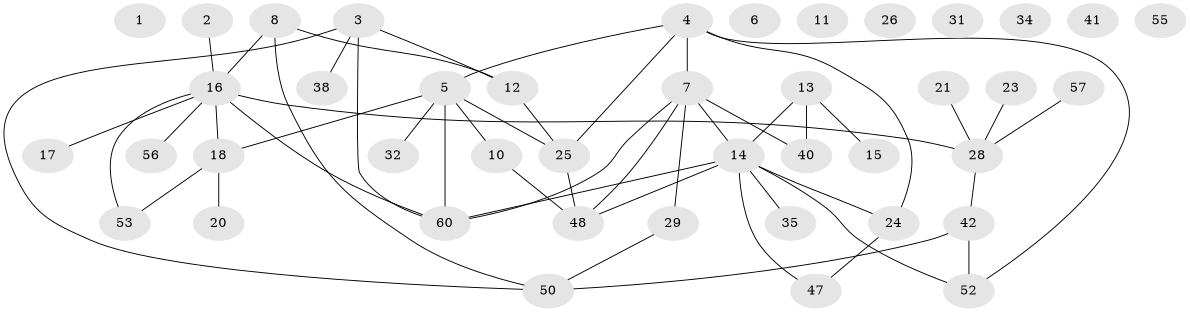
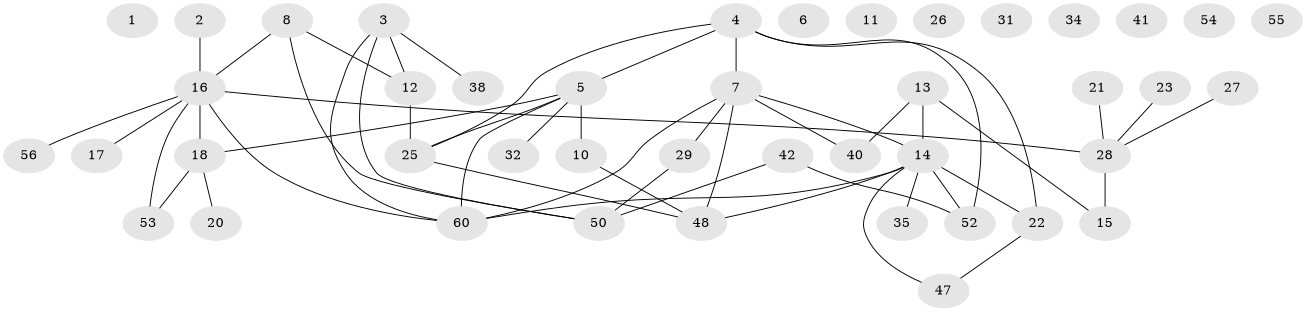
none -> (1209, 21)
(1079, 88) -> (1233, 88)
(973, 190) -> (1105, 190)
(894, 223) -> (1037, 223)
